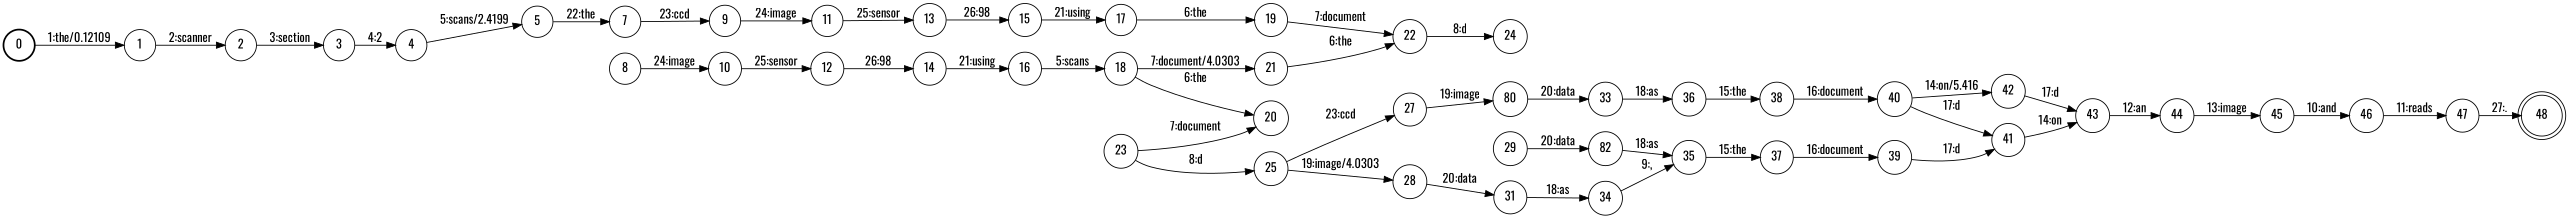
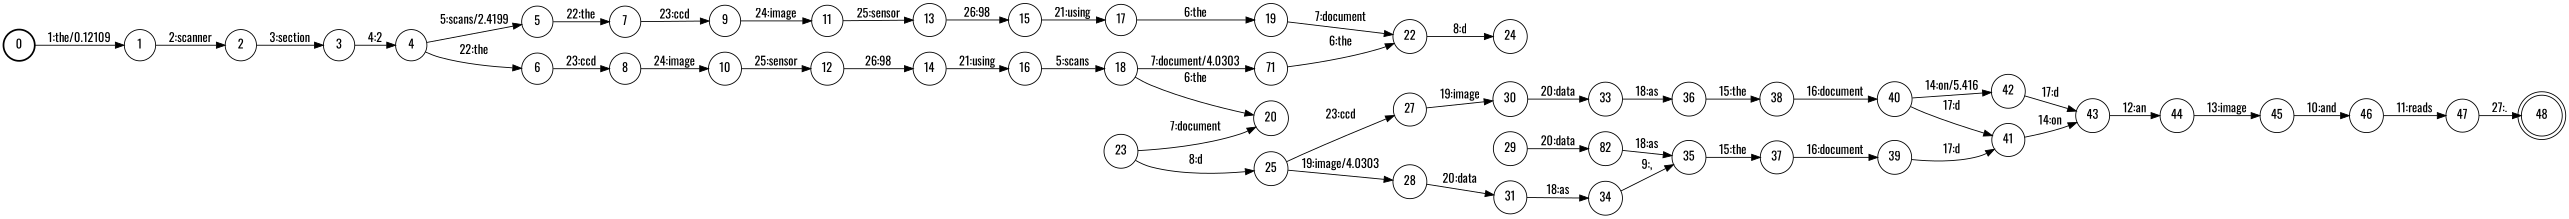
none -> (537, 69)
(1271, 69) -> (1271, 69)
(1510, 99) -> (1510, 99)
